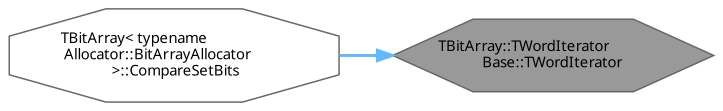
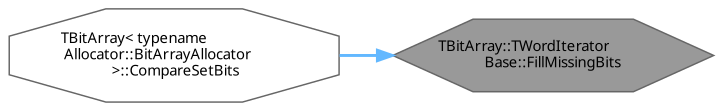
(553, 55) -> (553, 55)
